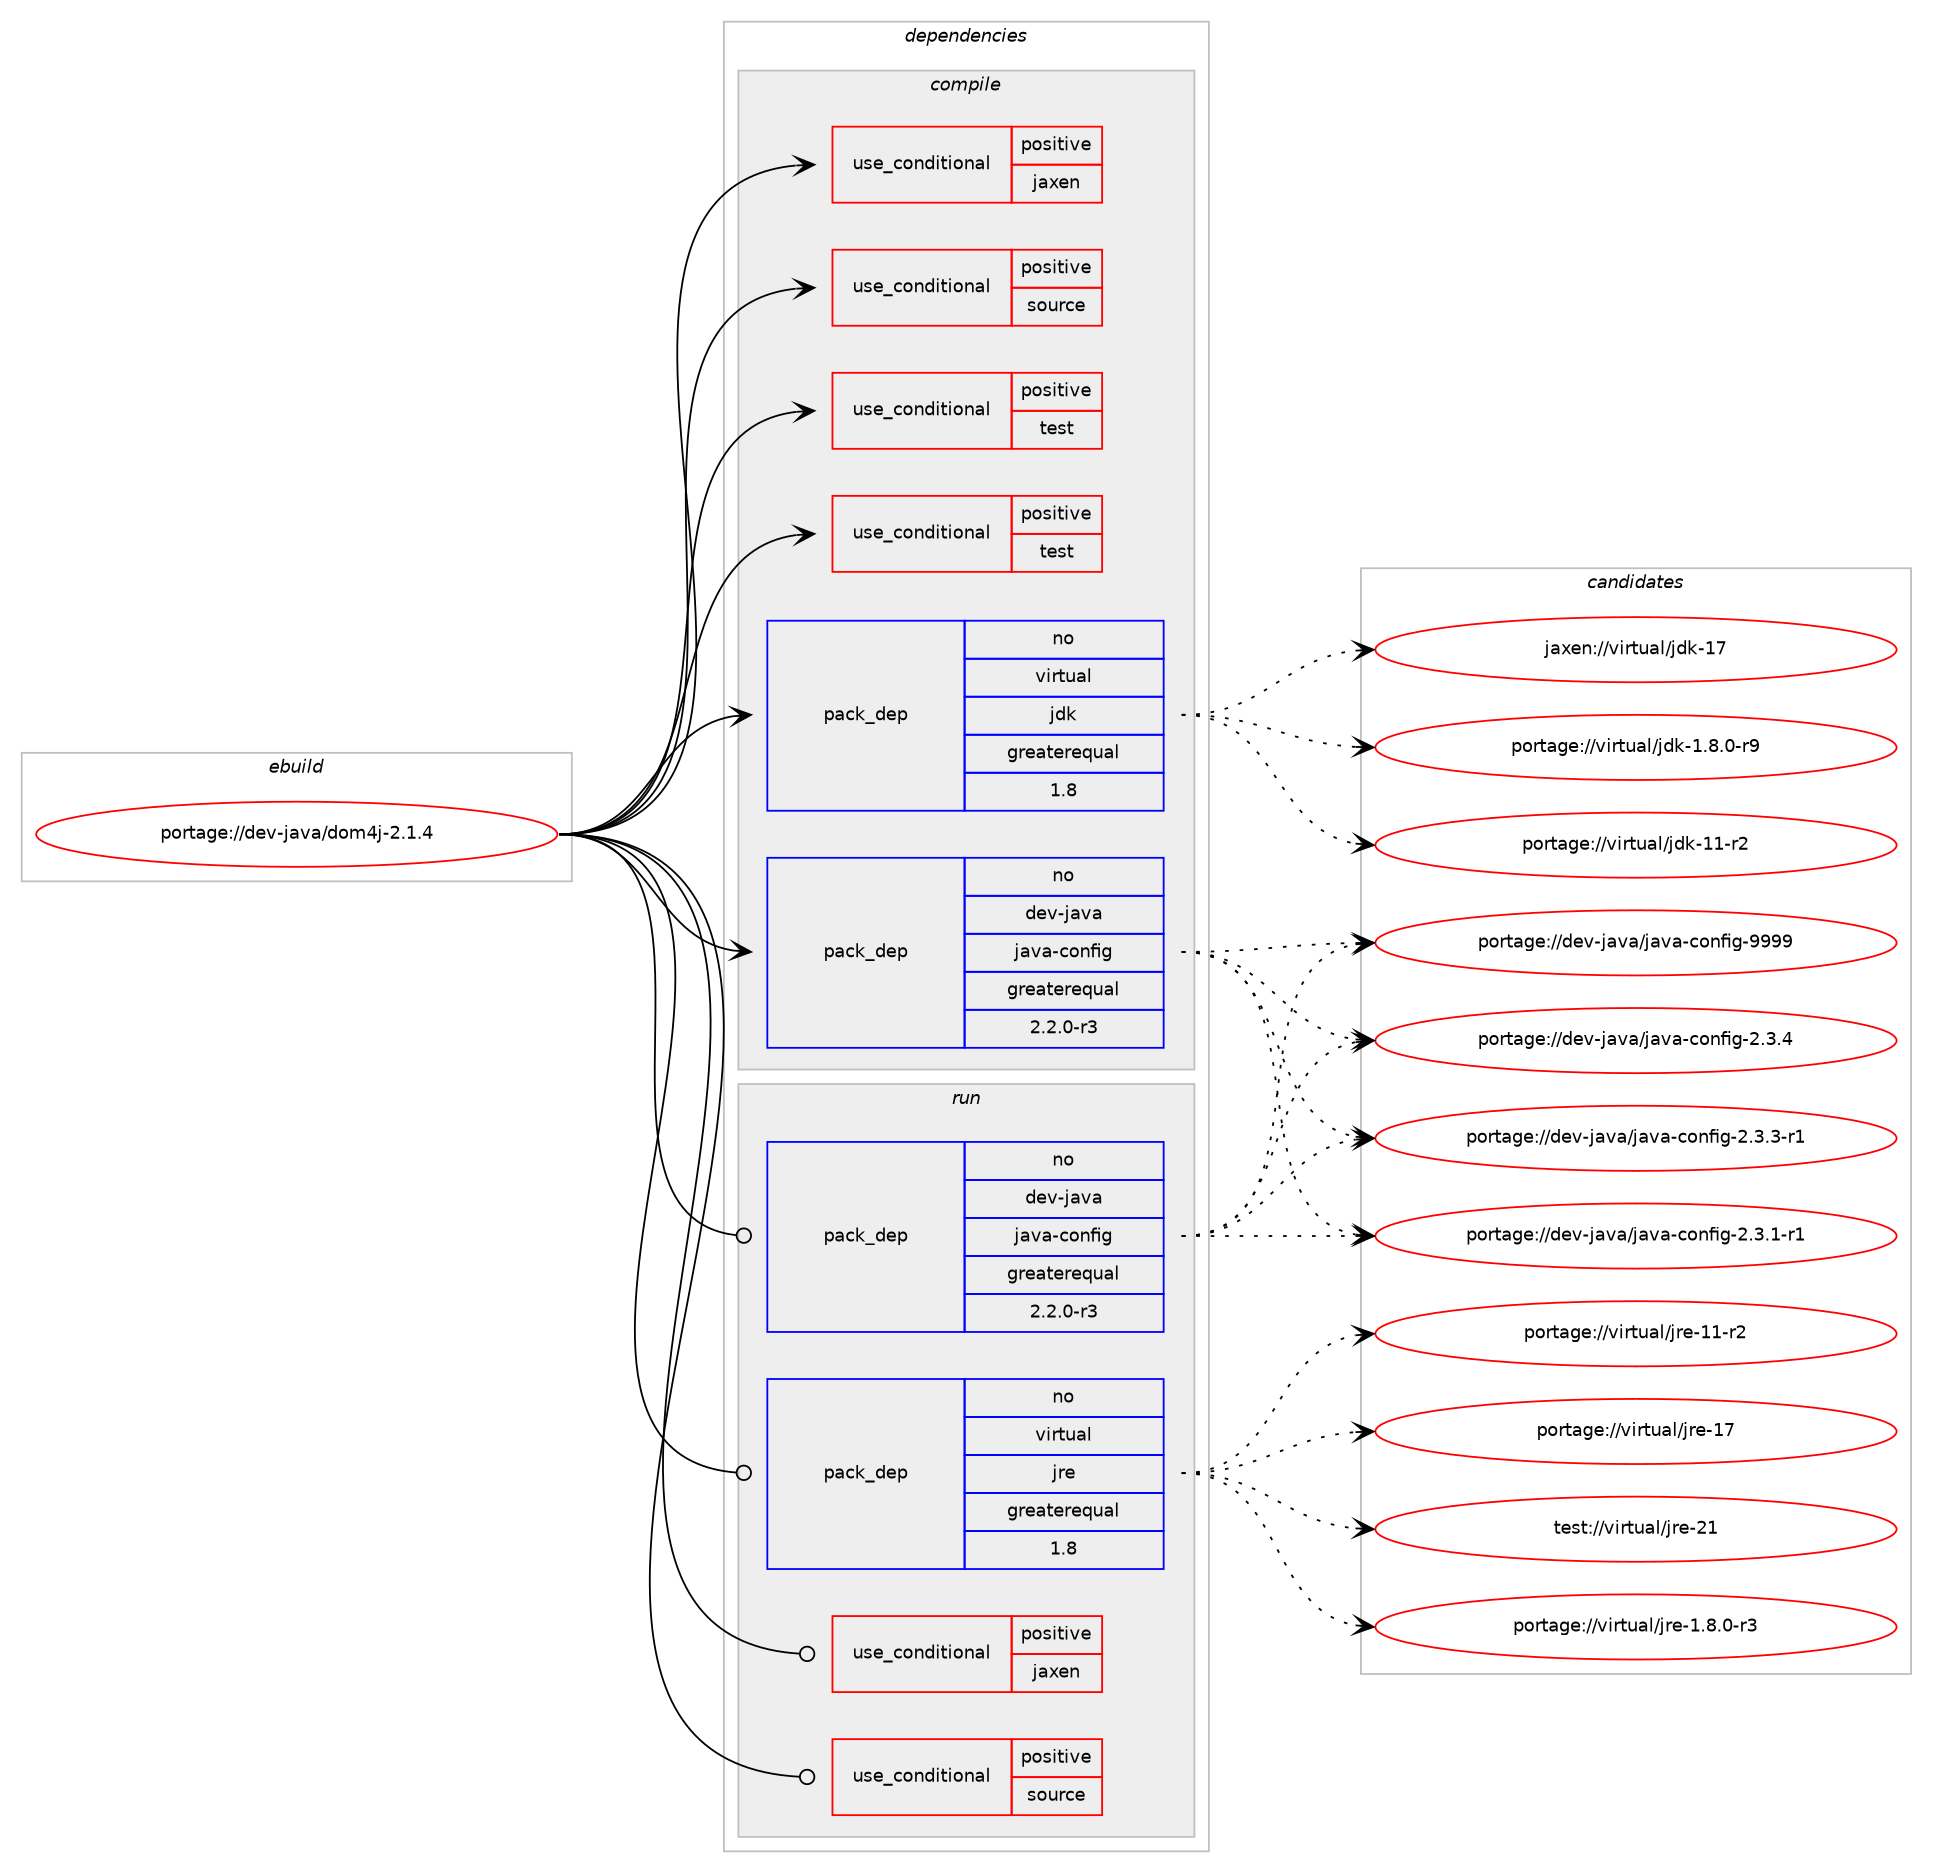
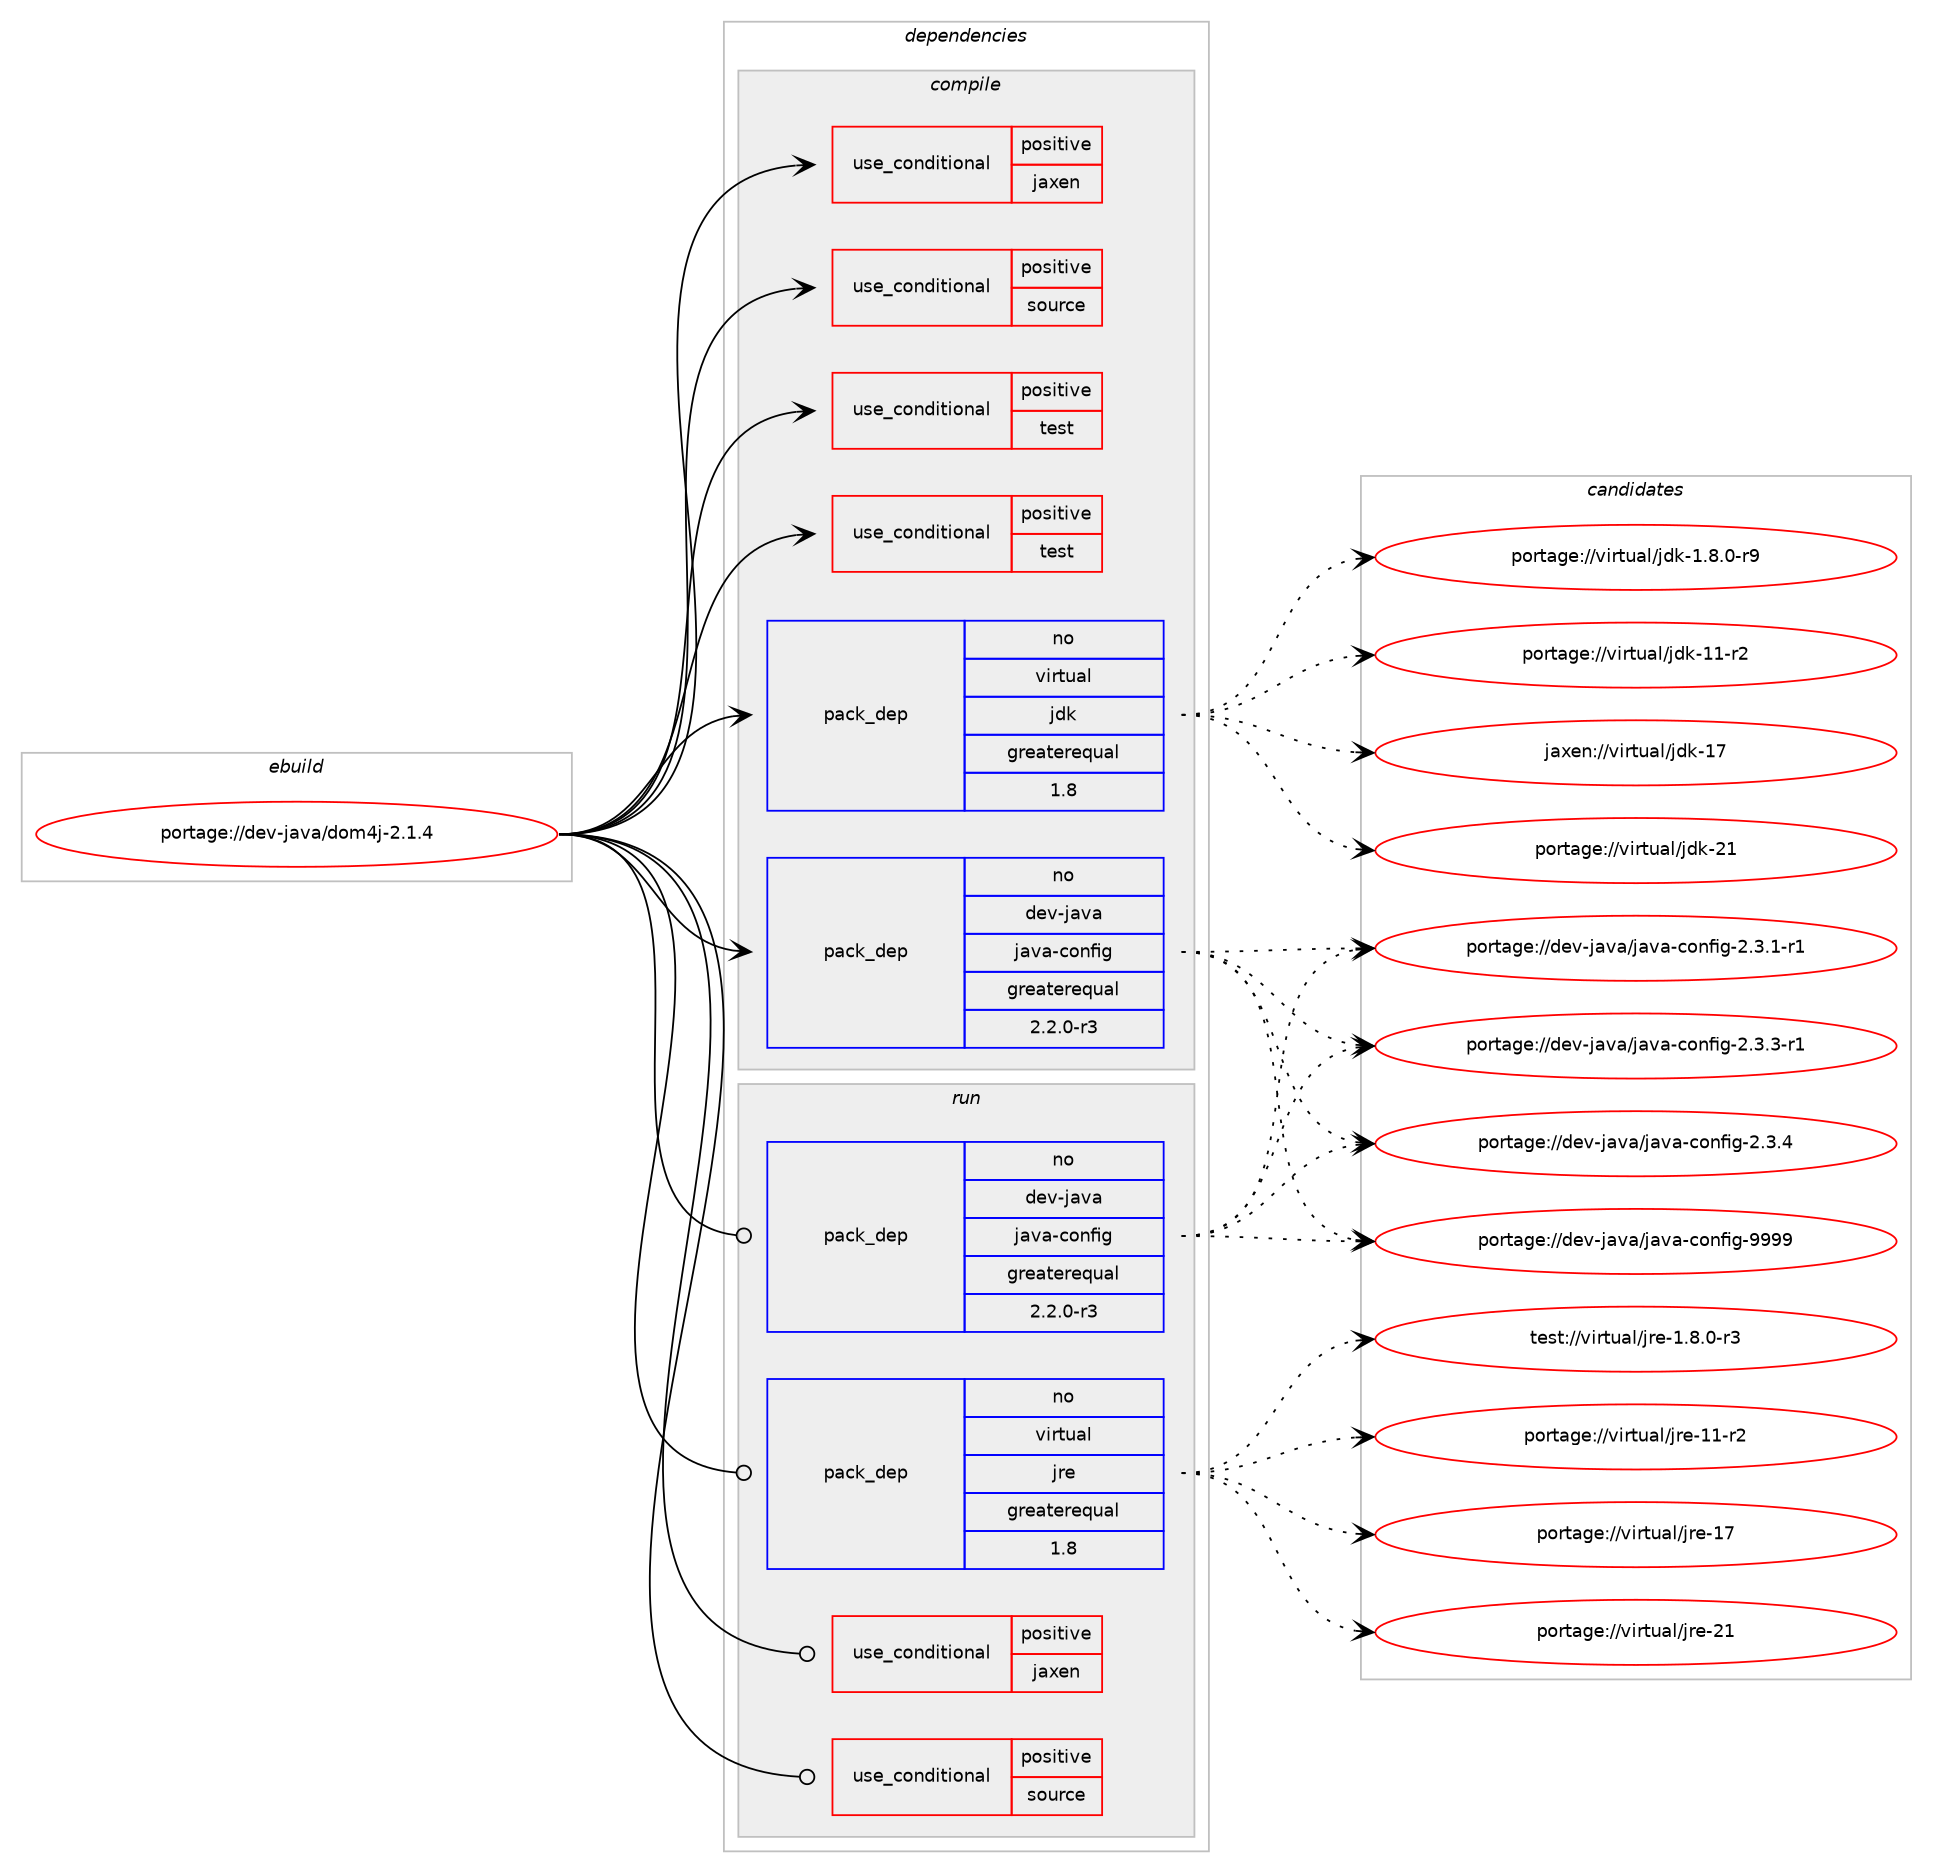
none -> (1636, 851)
(1636, 1529) -> (1636, 1632)
(1636, 1627) -> (1636, 1339)
